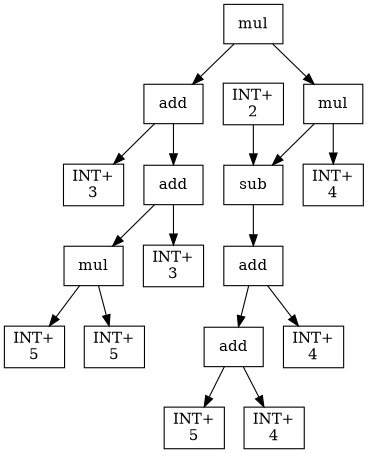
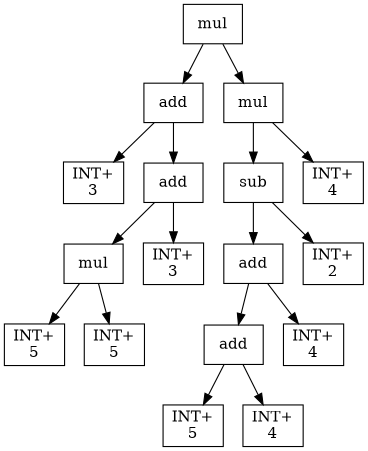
(253, 139) -> (289, 219)
